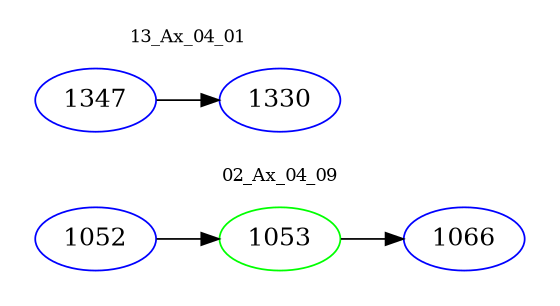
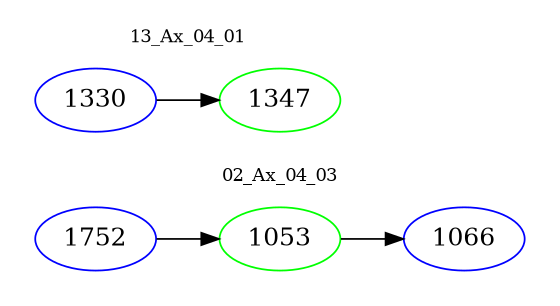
(96, 100) -> (280, 100)
(179, 100) -> (179, 100)
(280, 177) -> (280, 177)
(96, 239) -> (96, 239)
